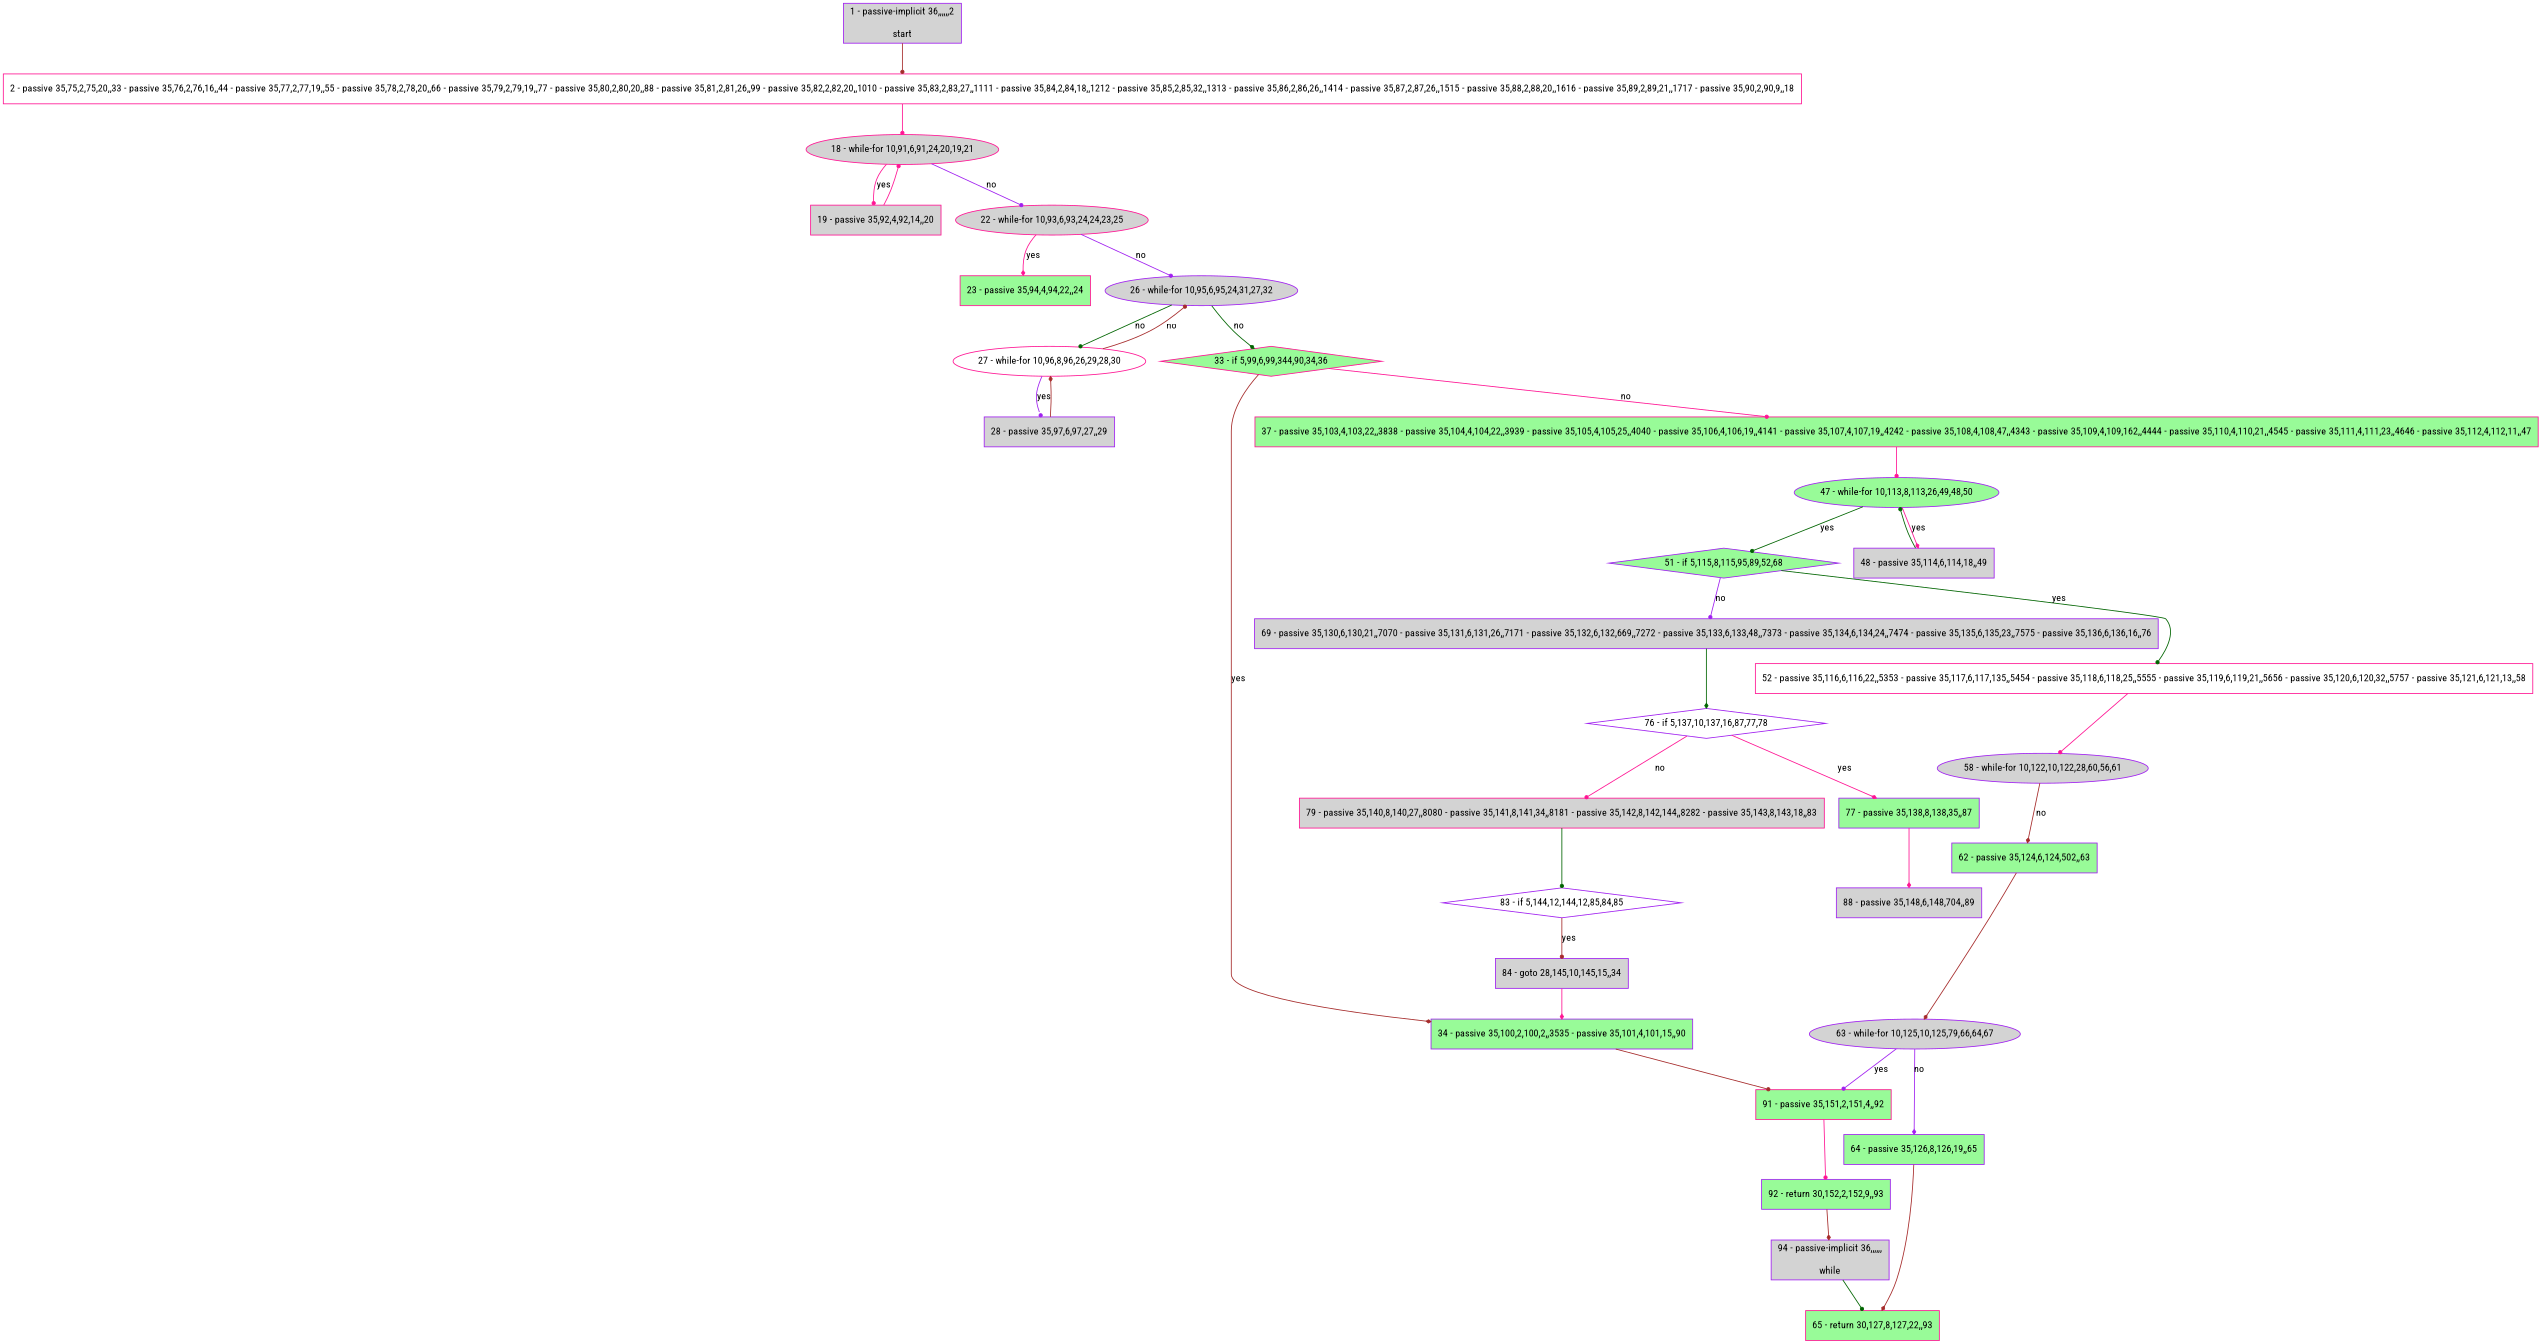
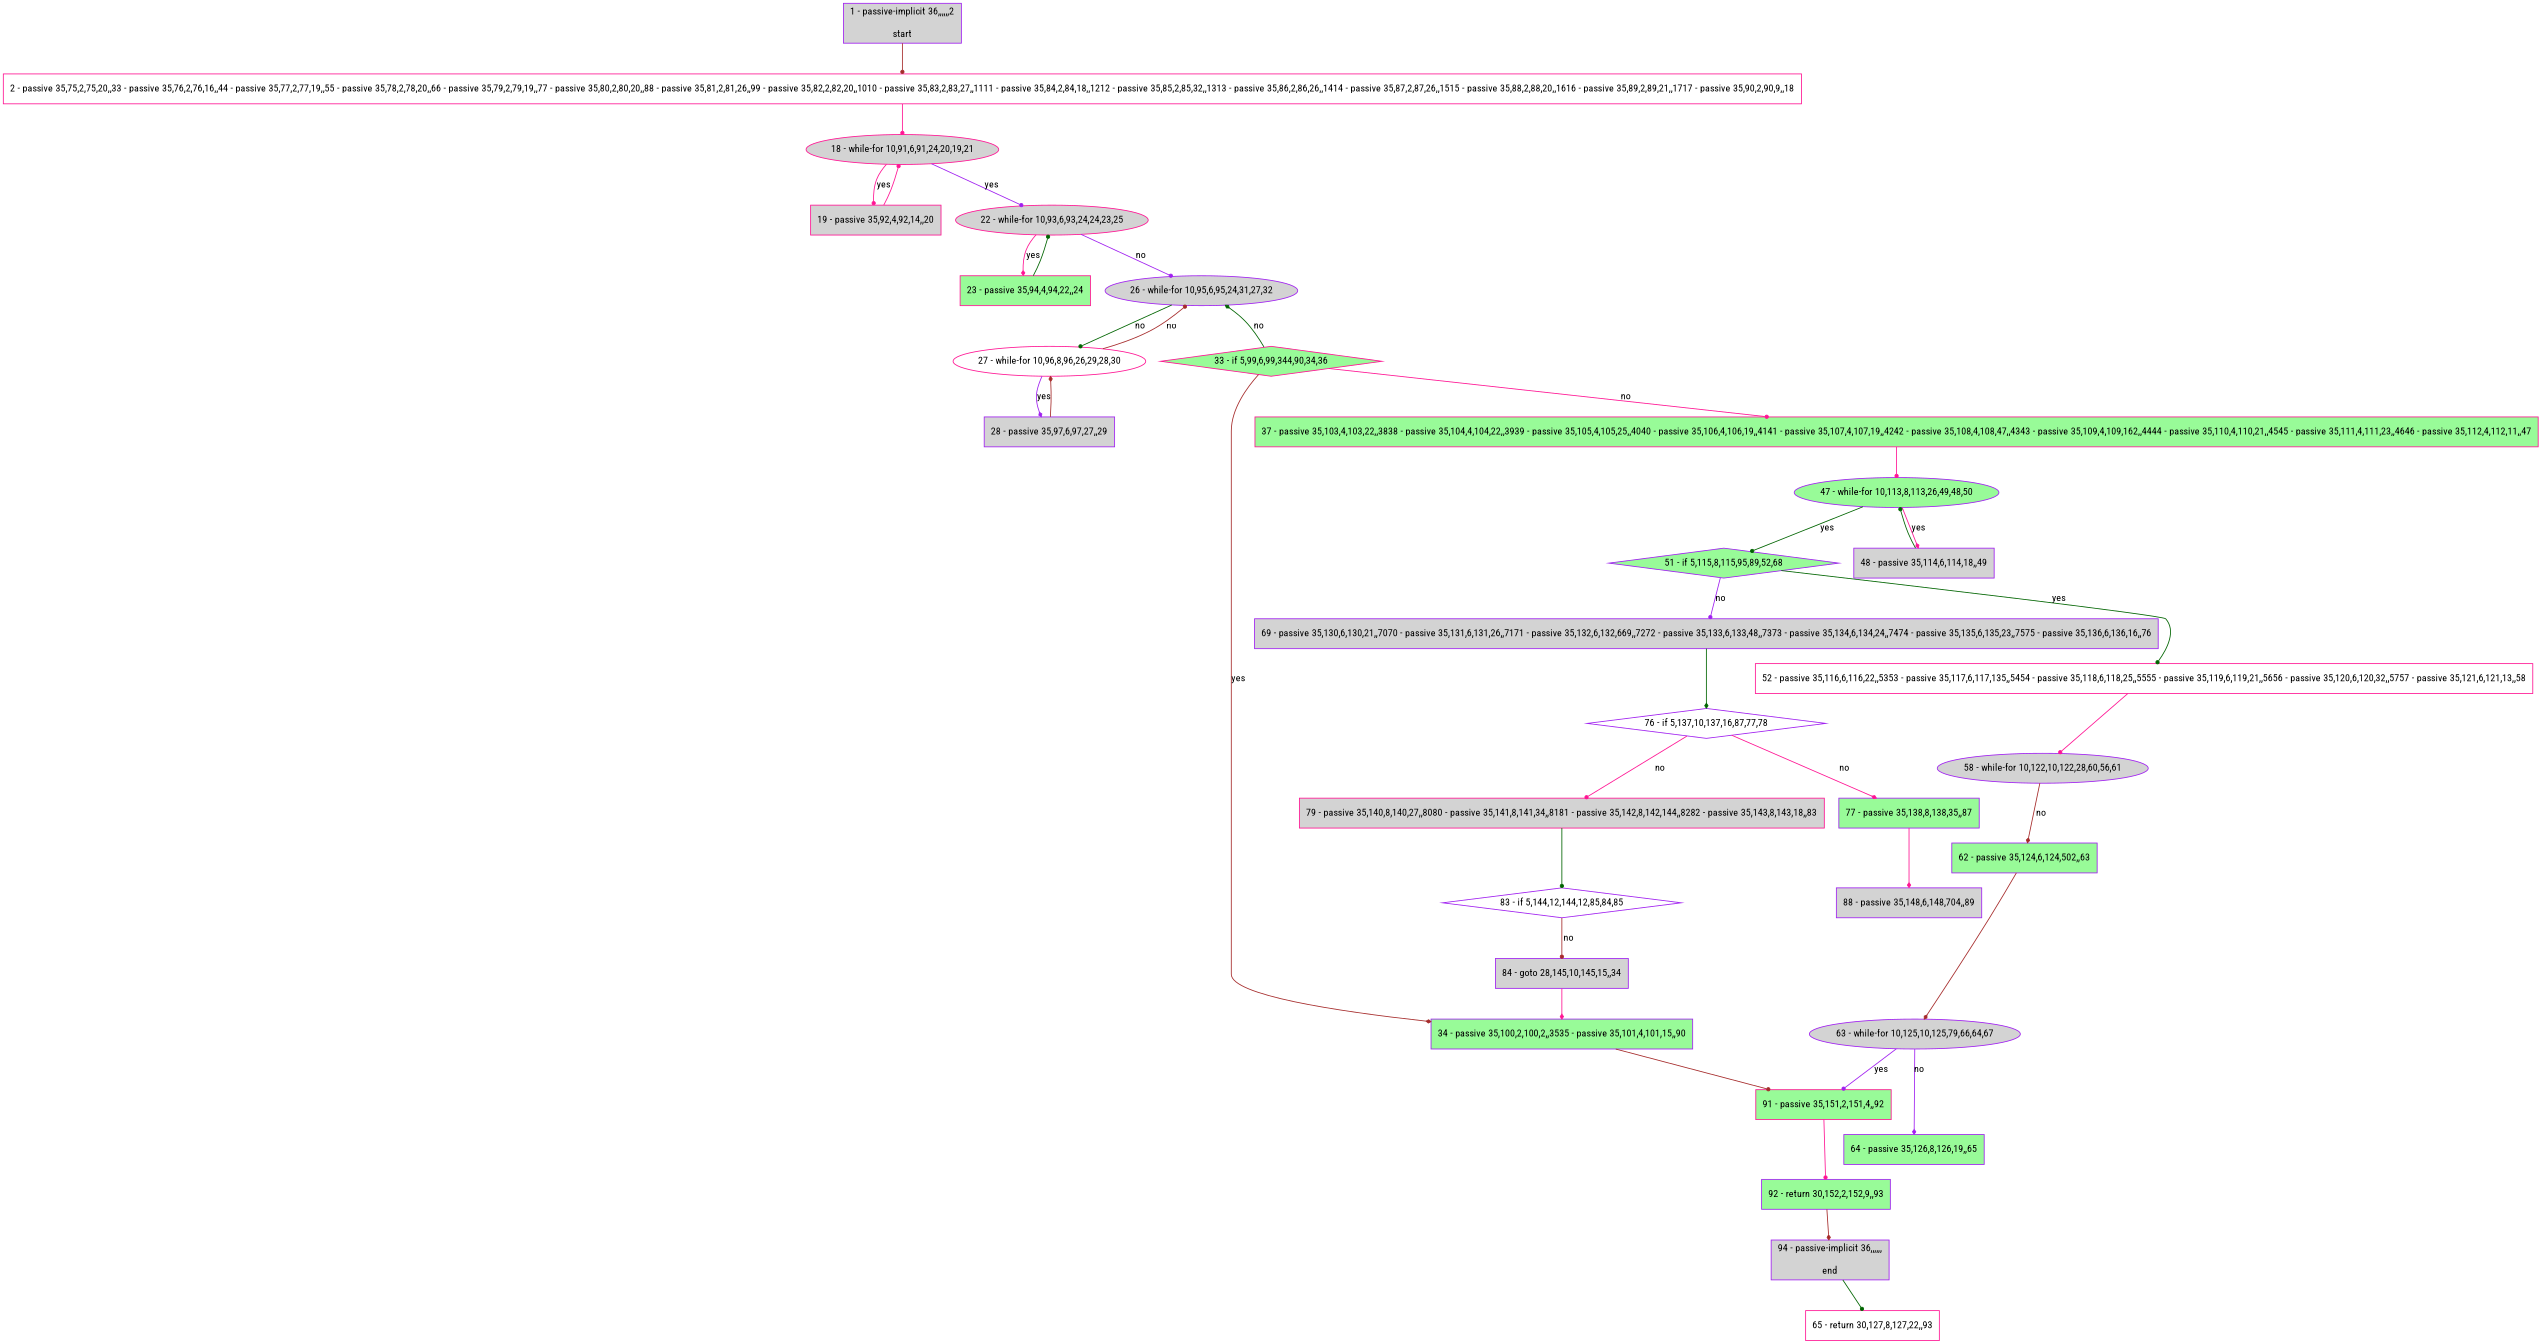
(992, 185) -> (992, 185)
none -> (1042, 258)
(1229, 327) -> (1249, 326)
(1037, 394) -> (1037, 394)
(1845, 768) -> (1845, 768)
(1569, 938) -> (1569, 938)
(1907, 1237) -> none
(1830, 1260) -> (1830, 1260)
(1872, 1326) -> (1872, 1326)
